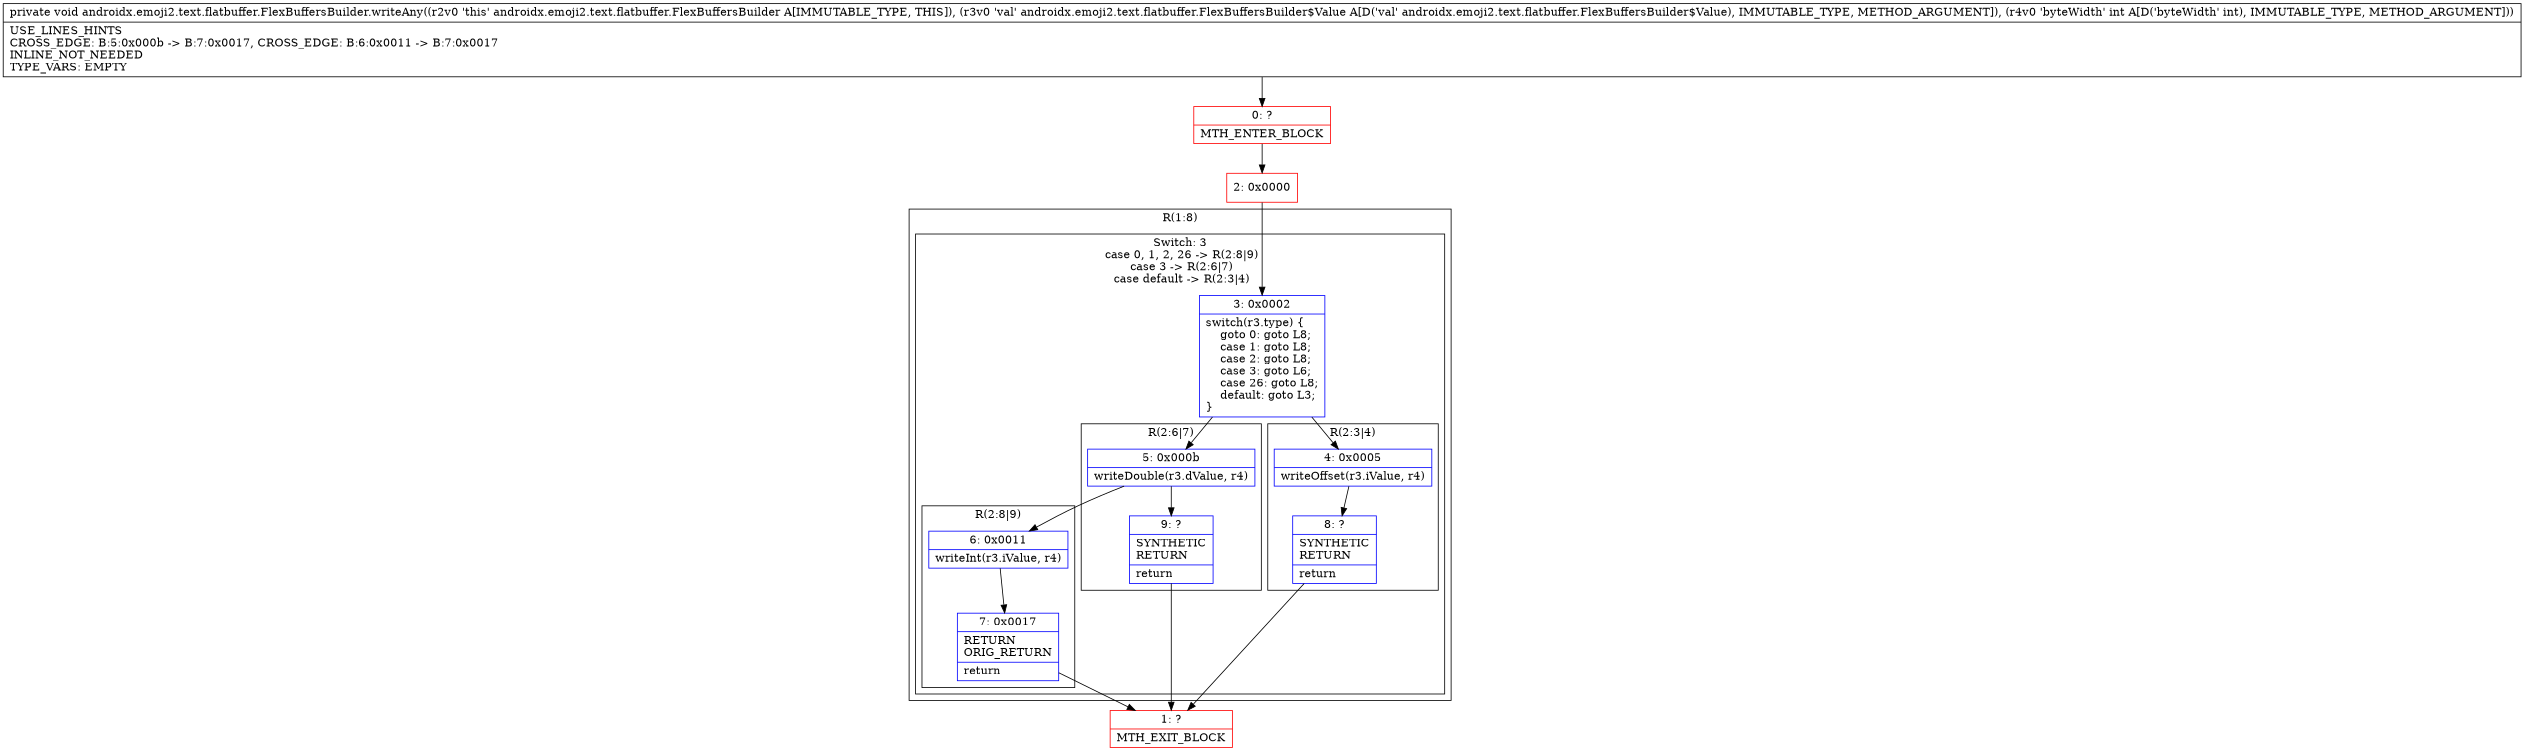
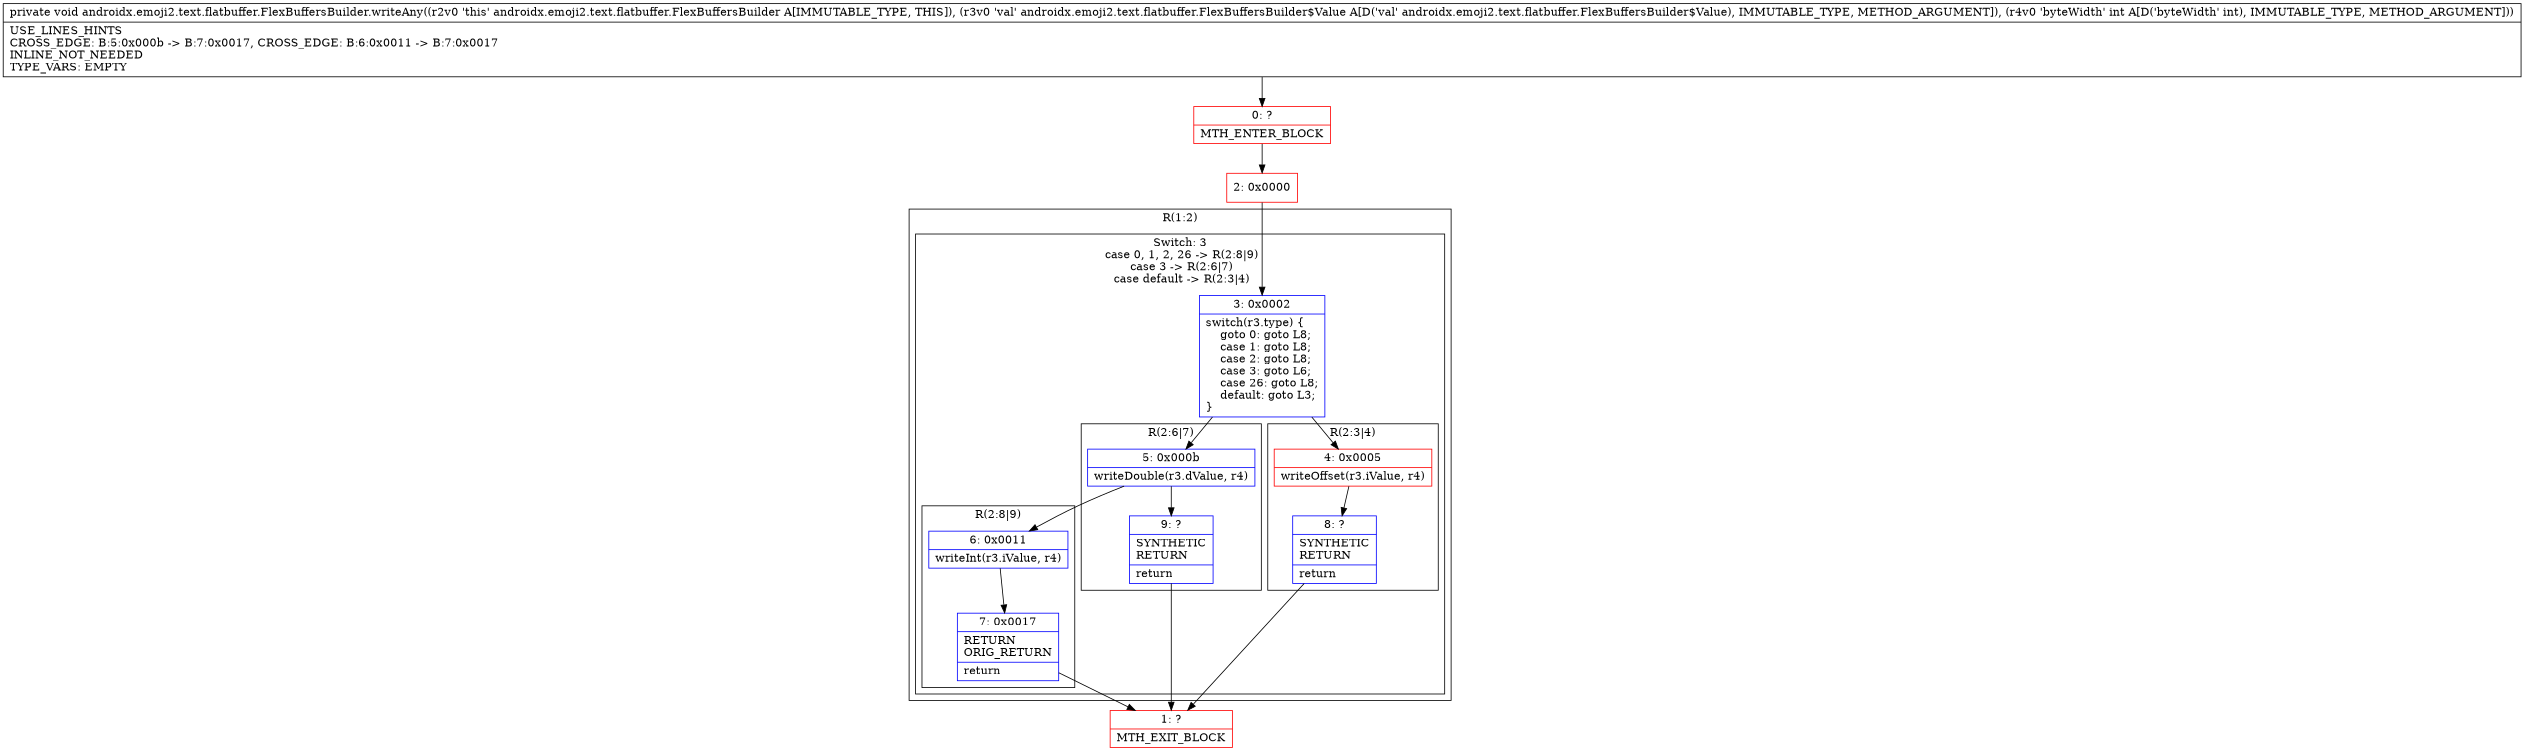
(1180, 218) -> (1180, 218)
(1353, 468) -> (1353, 468)
